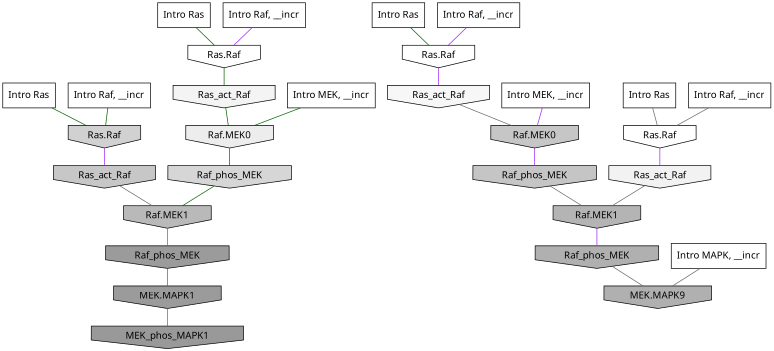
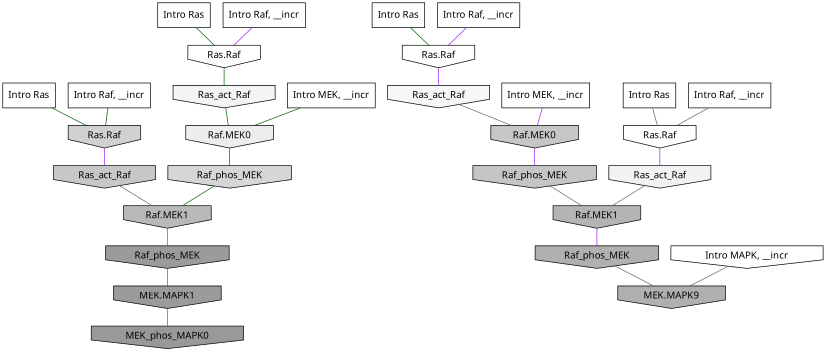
(719, 256) -> (747, 256)
(167, 336) -> (167, 336)
